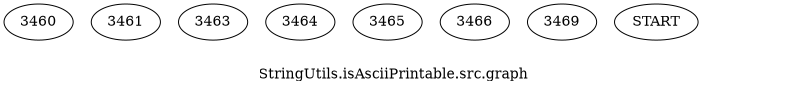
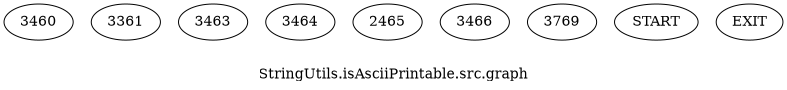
(126, 22) -> (126, 22)
(388, 22) -> (388, 22)
(562, 22) -> (562, 22)
none -> (750, 22)
